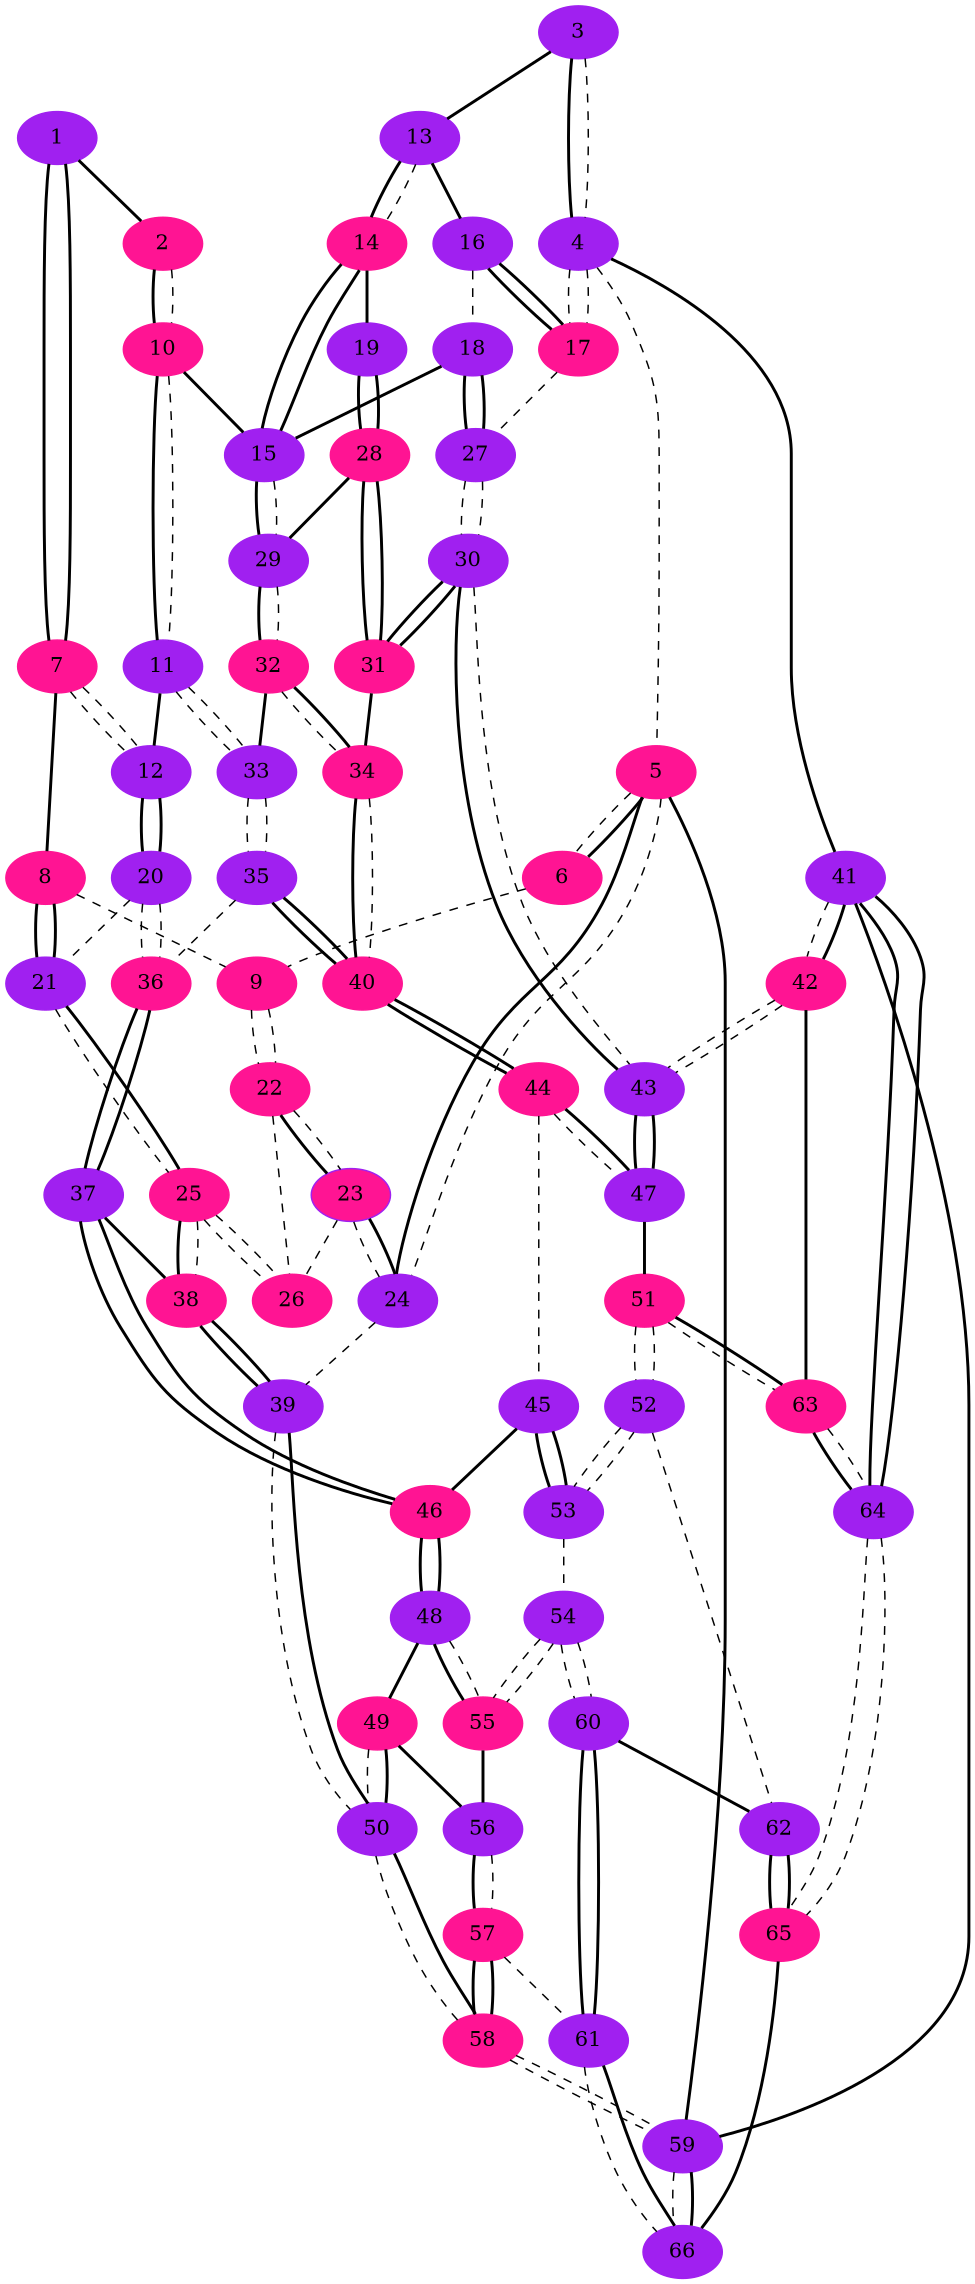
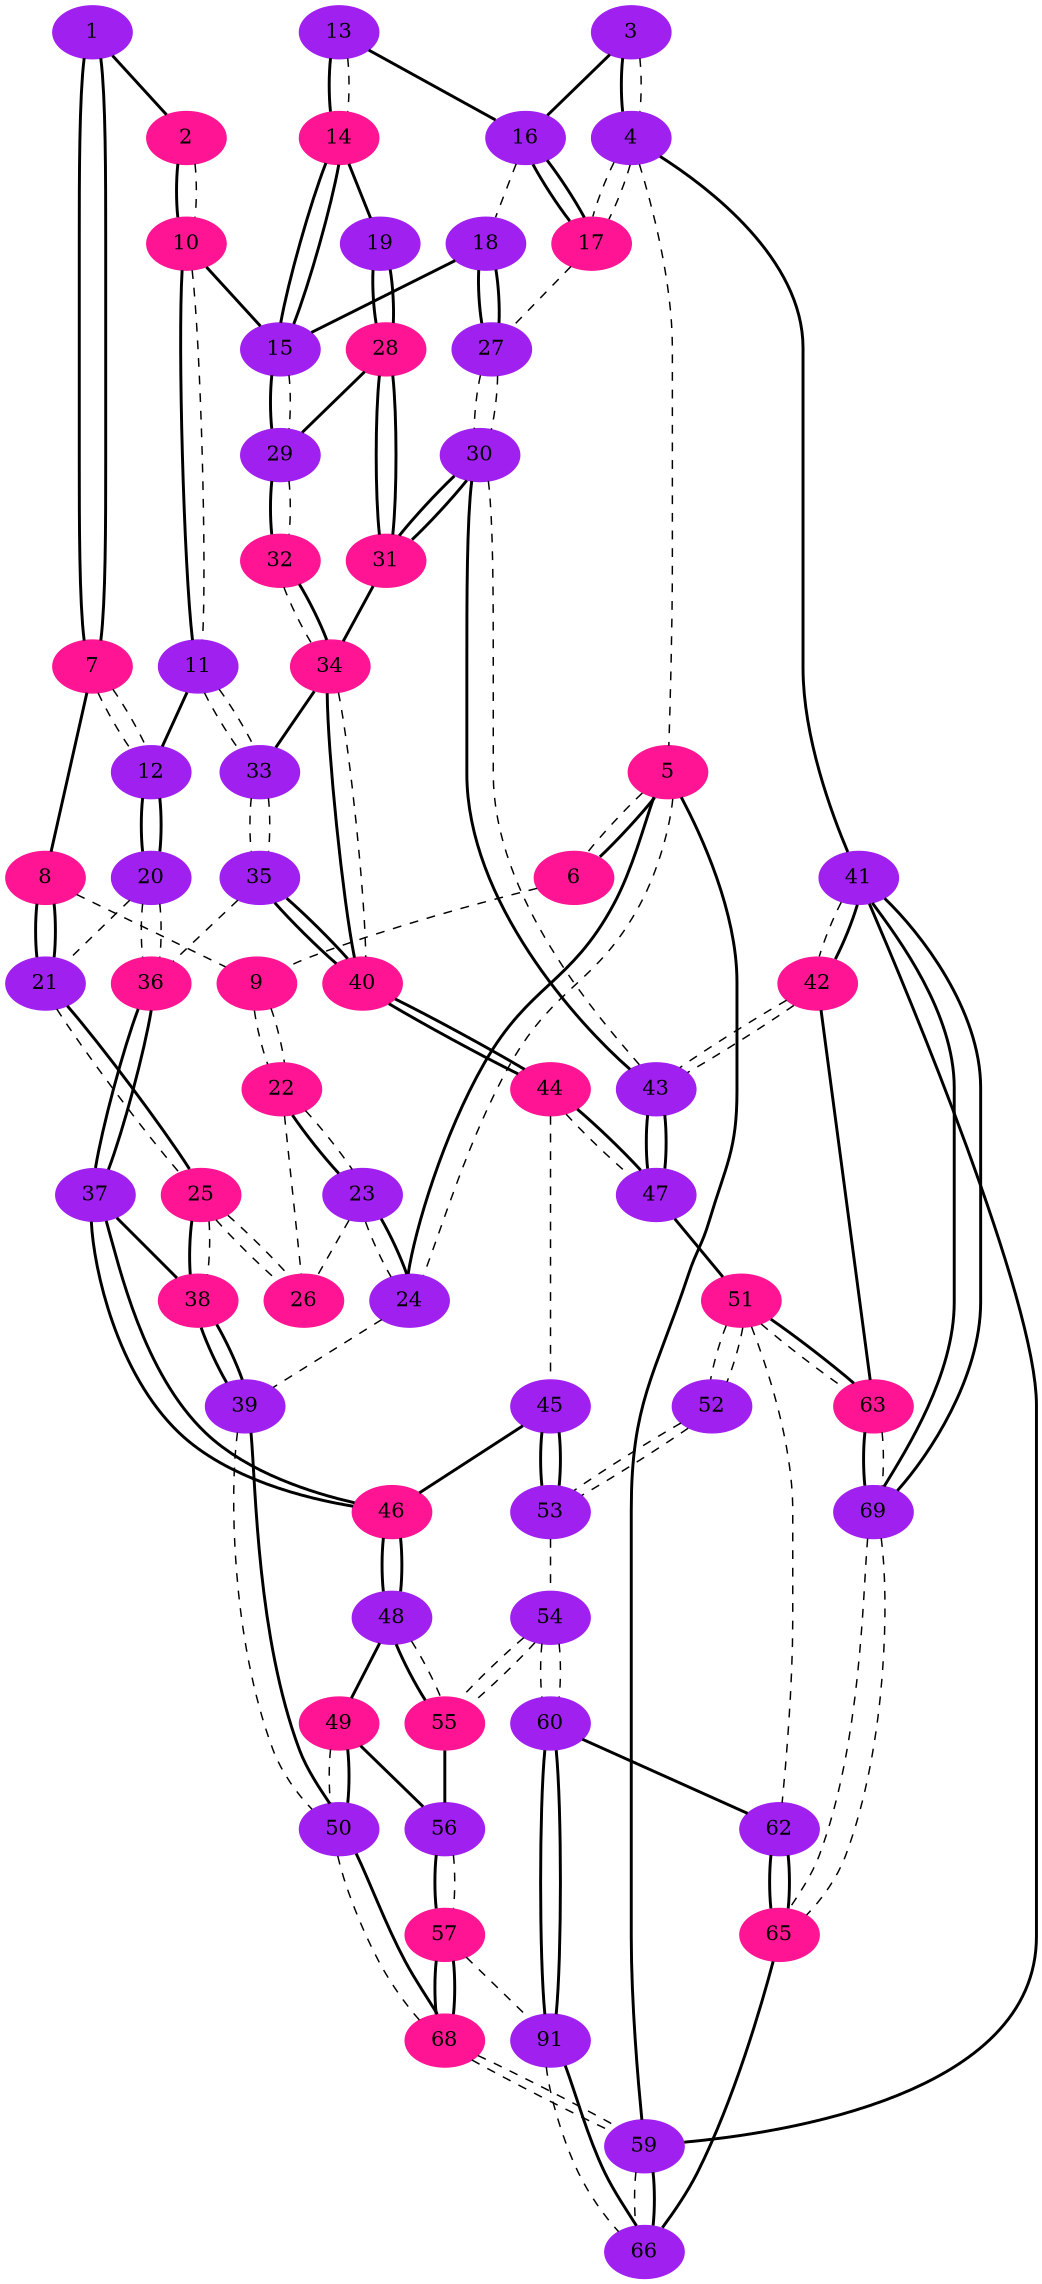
(499, 85) -> (579, 85)
(263, 719) -> (295, 719)
(351, 1195) -> (363, 1195)
(873, 1512) -> (873, 1512)
(712, 1618) -> (793, 1562)
(483, 2041) -> (445, 2041)
(589, 2041) -> (551, 2041)
